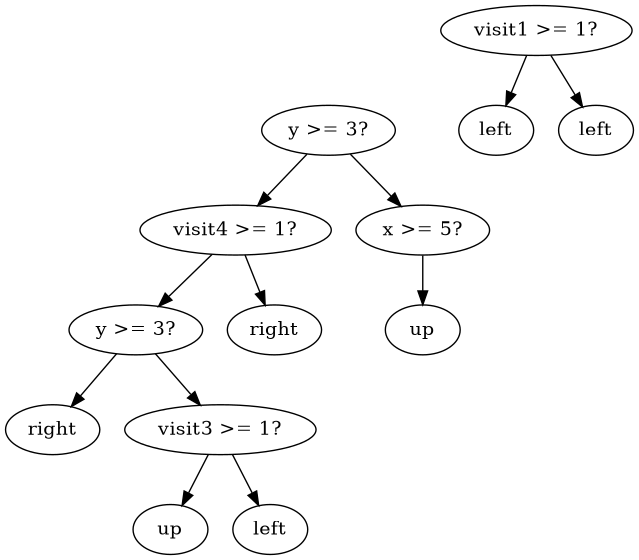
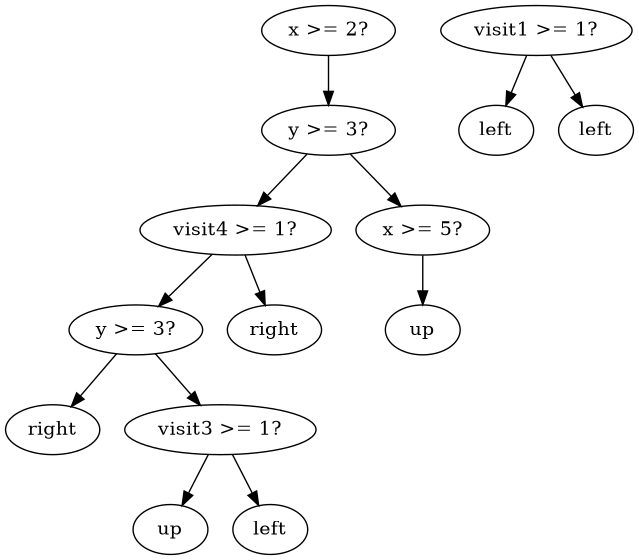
none -> (329, 30)
